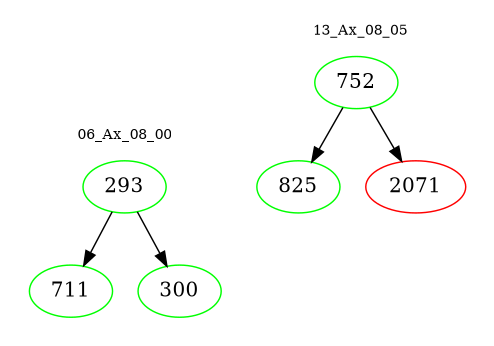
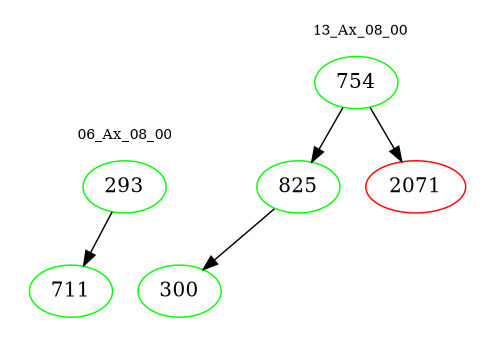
(361, 31) -> (361, 31)
(356, 83) -> (356, 83)
(149, 233) -> (244, 234)
